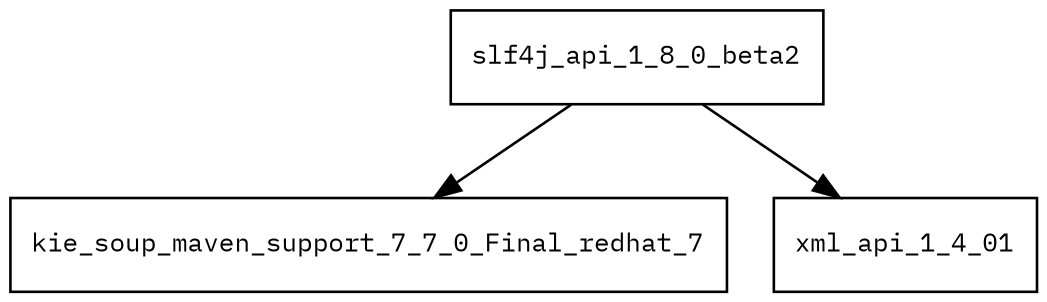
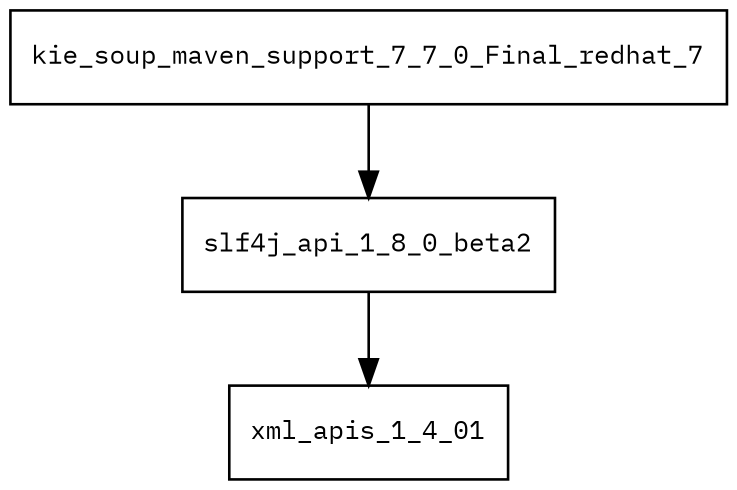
(514, 143) -> (369, 138)
(905, 245) -> (369, 433)
